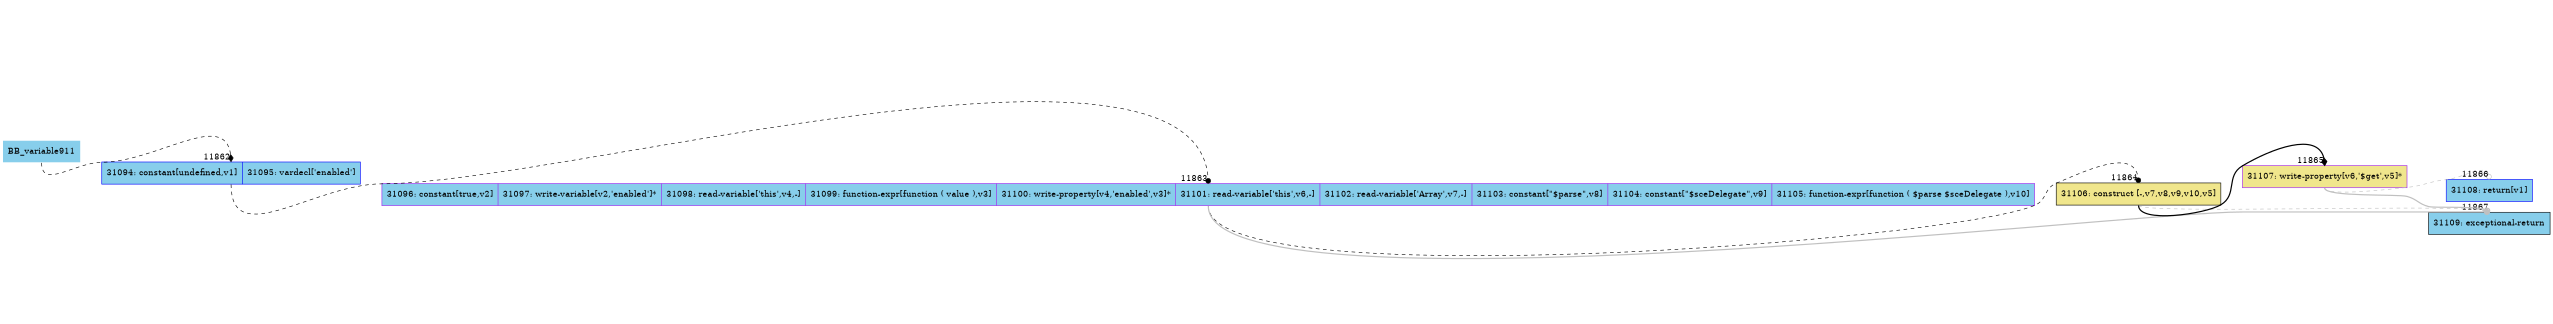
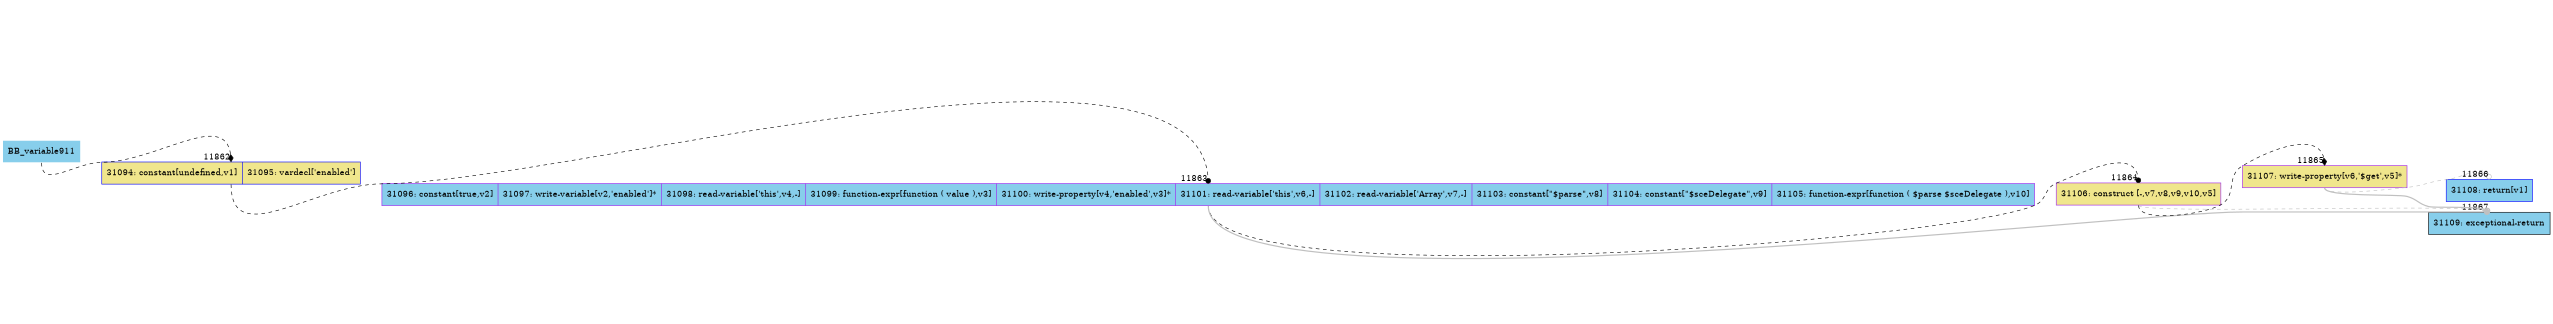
(231, 173) -> (231, 173)
(2232, 183) -> (2232, 183)
(2139, 194) -> (2139, 194)
